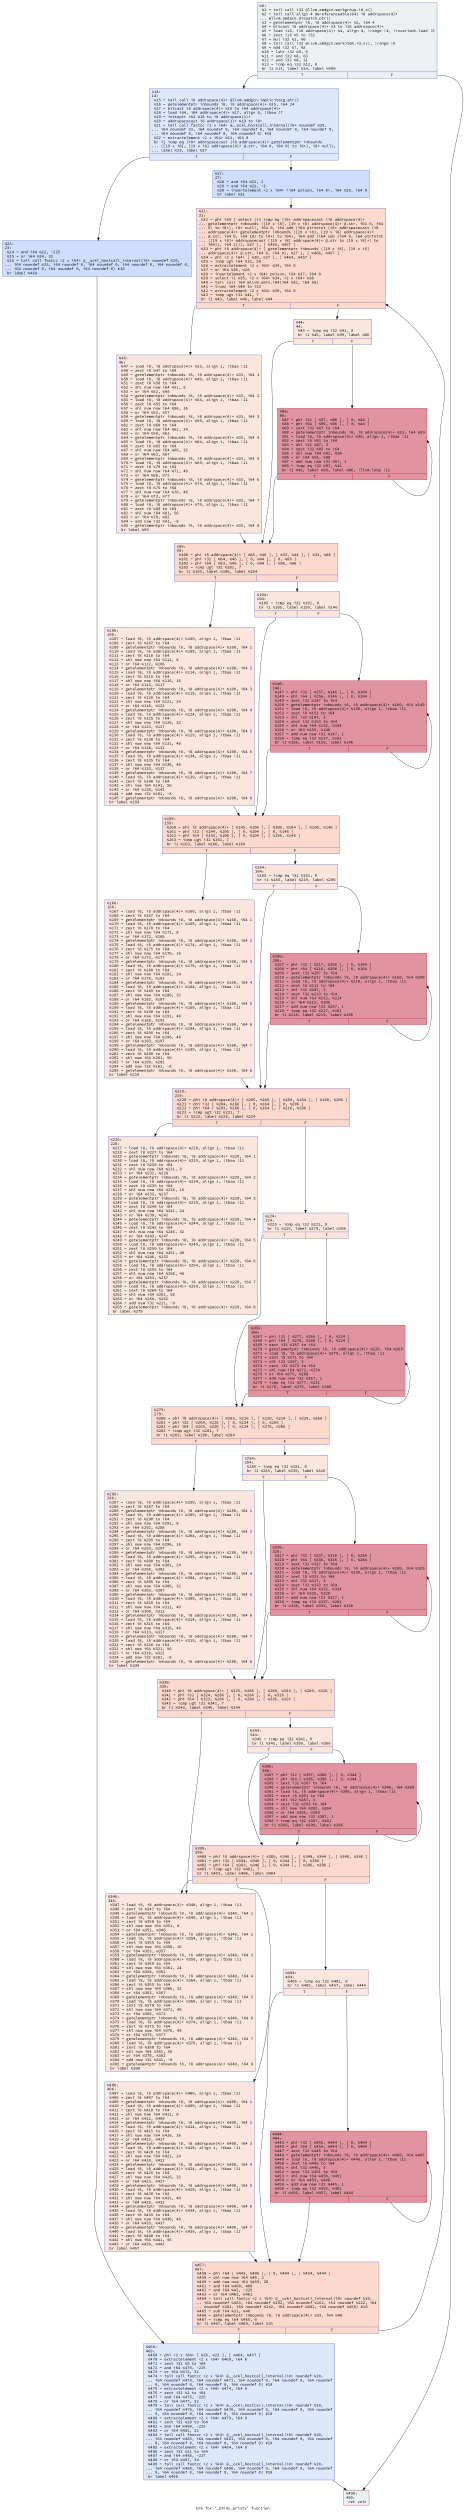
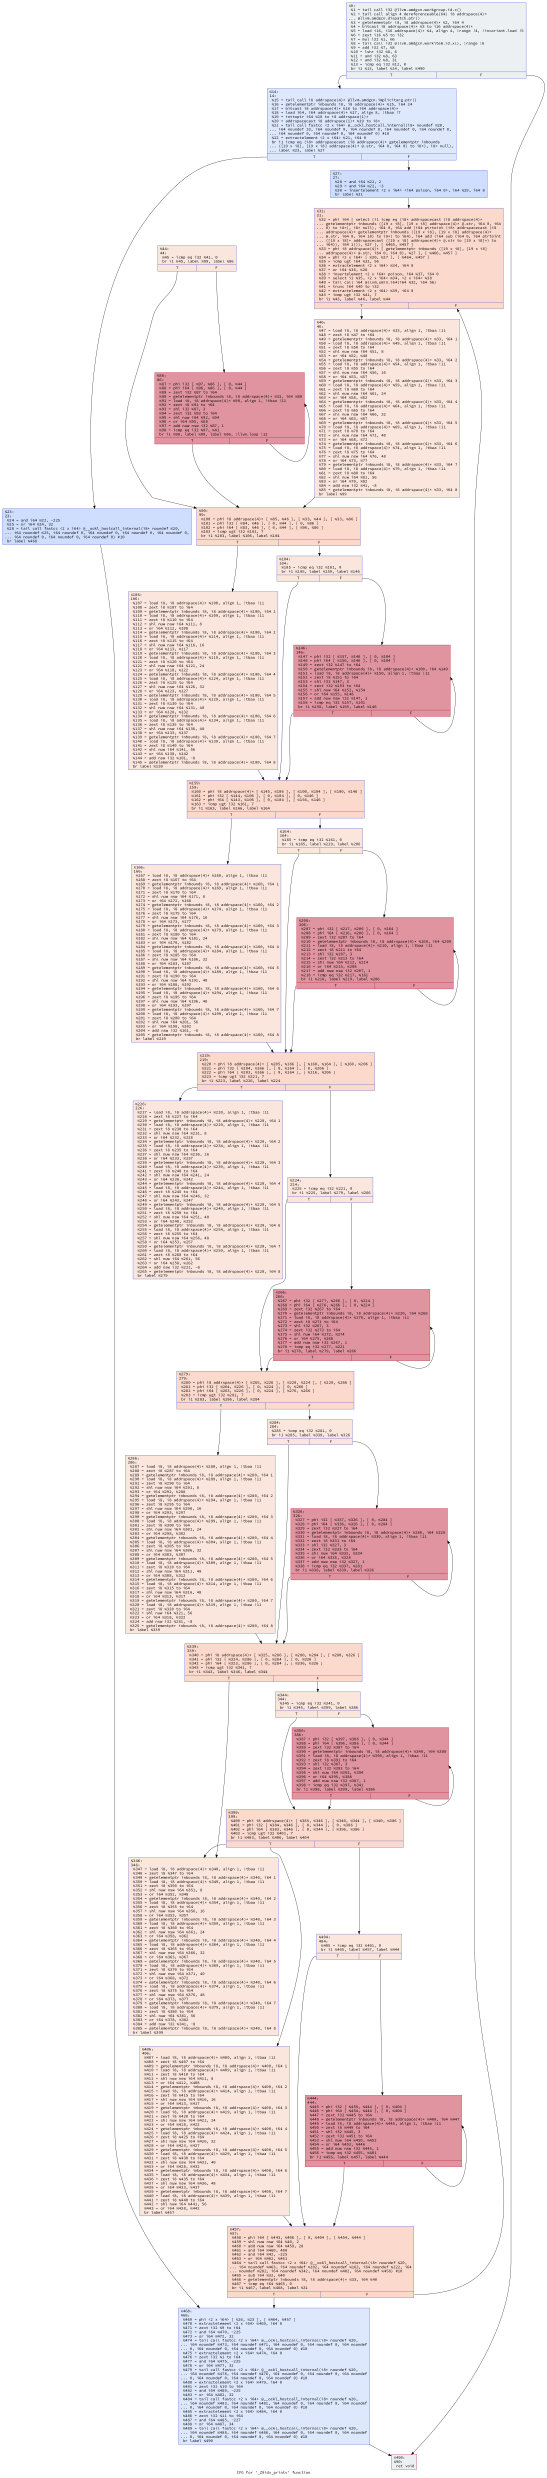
(338, 313) -> none
